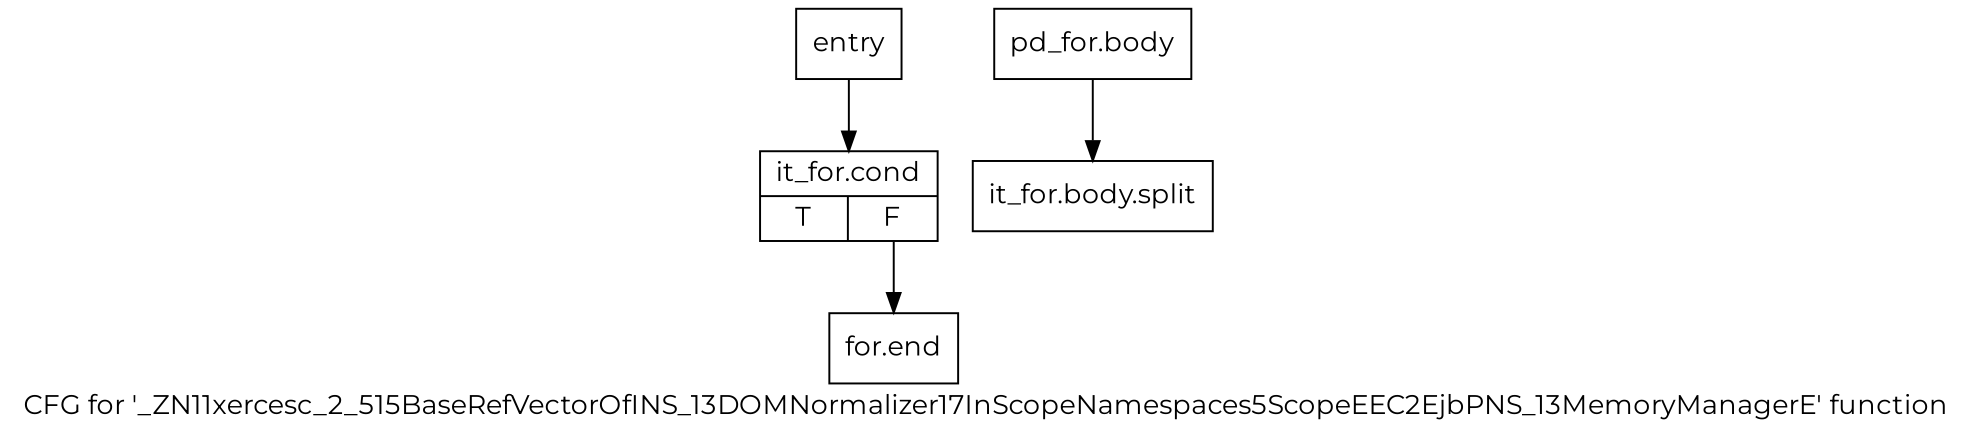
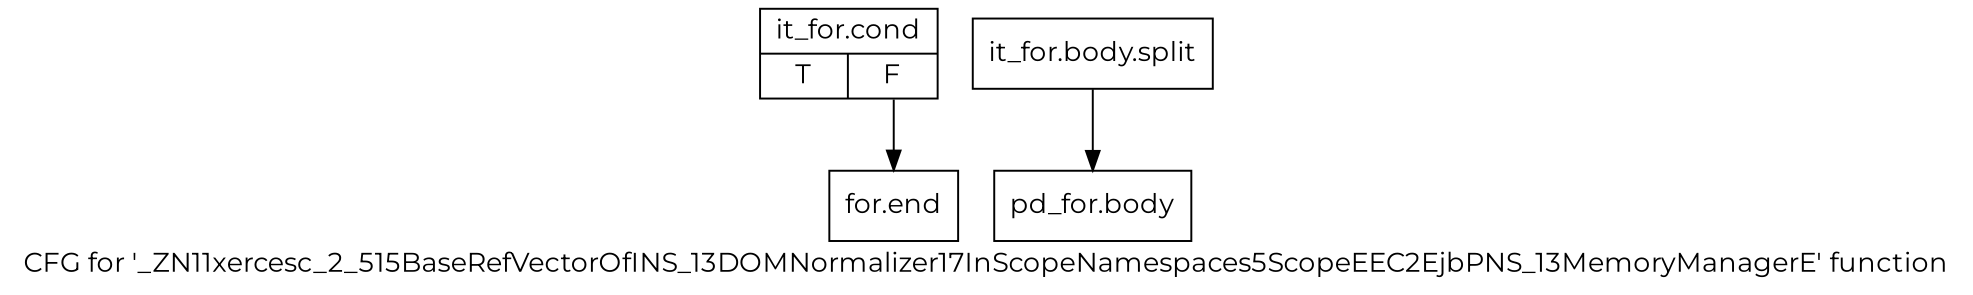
(849, 44) -> none
(1093, 110) -> (1093, 120)
